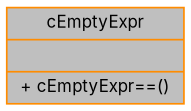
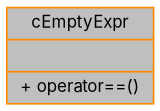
(95, 87) -> (80, 87)
